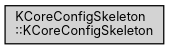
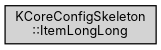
(84, 25) -> (81, 25)
